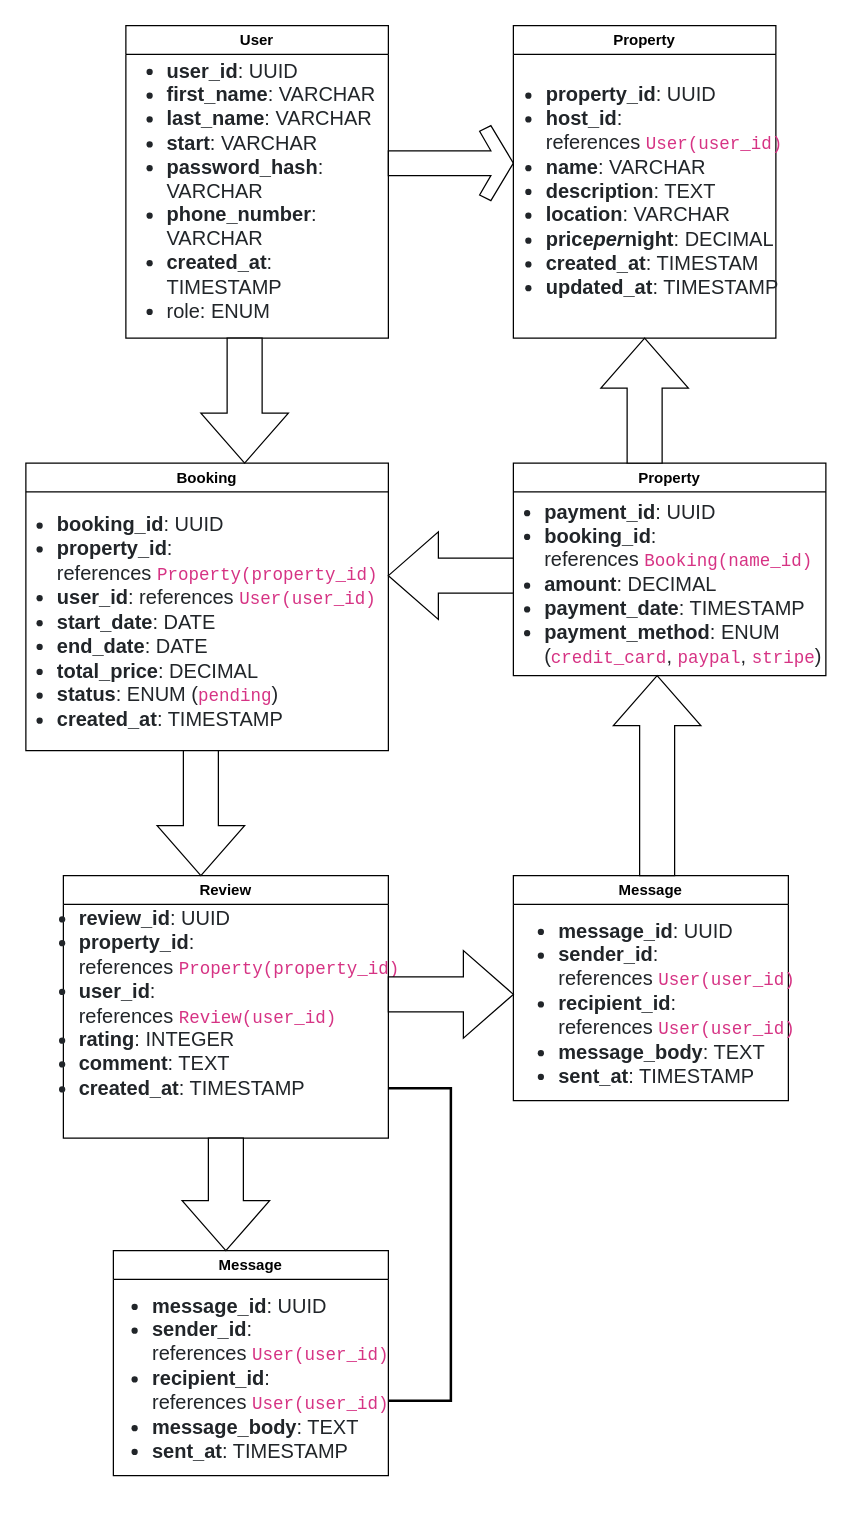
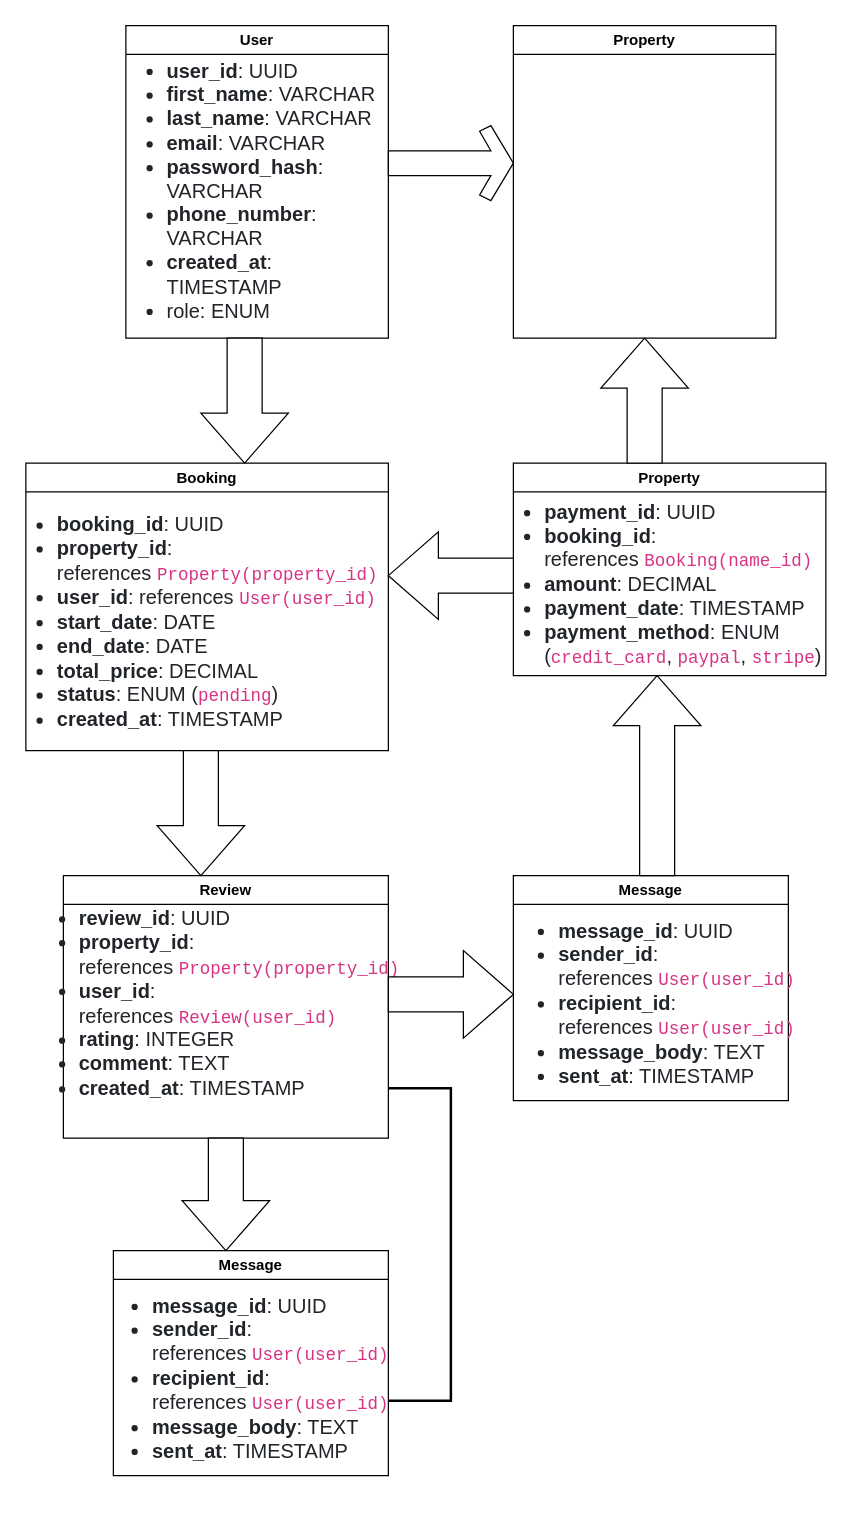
(257, 194) -> (257, 194)
(644, 194) -> none
